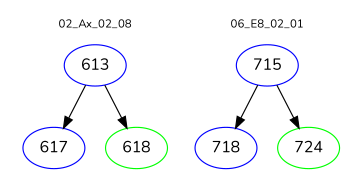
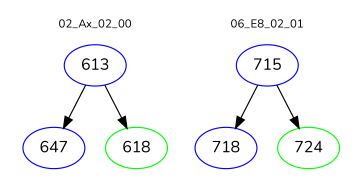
(95, 25) -> (95, 25)
(54, 148) -> (54, 148)
